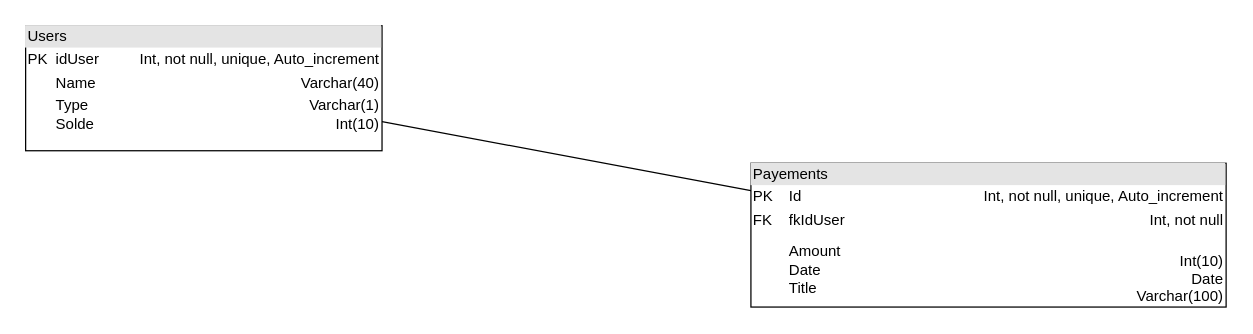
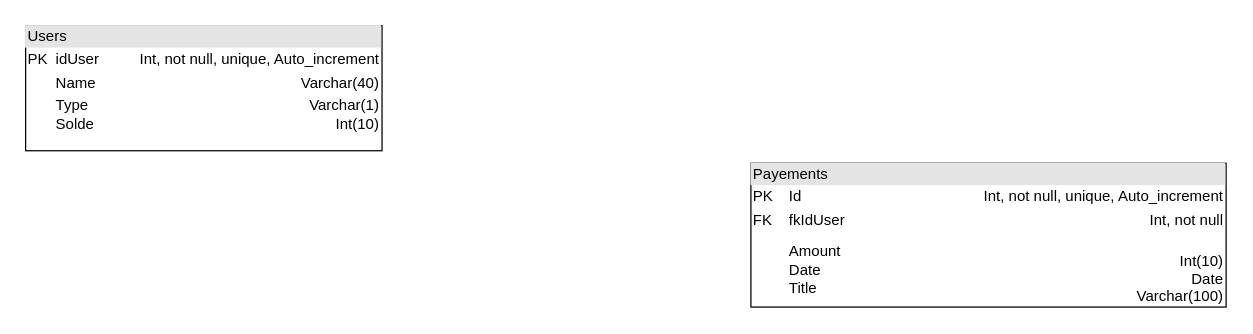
(566, 156) -> none
